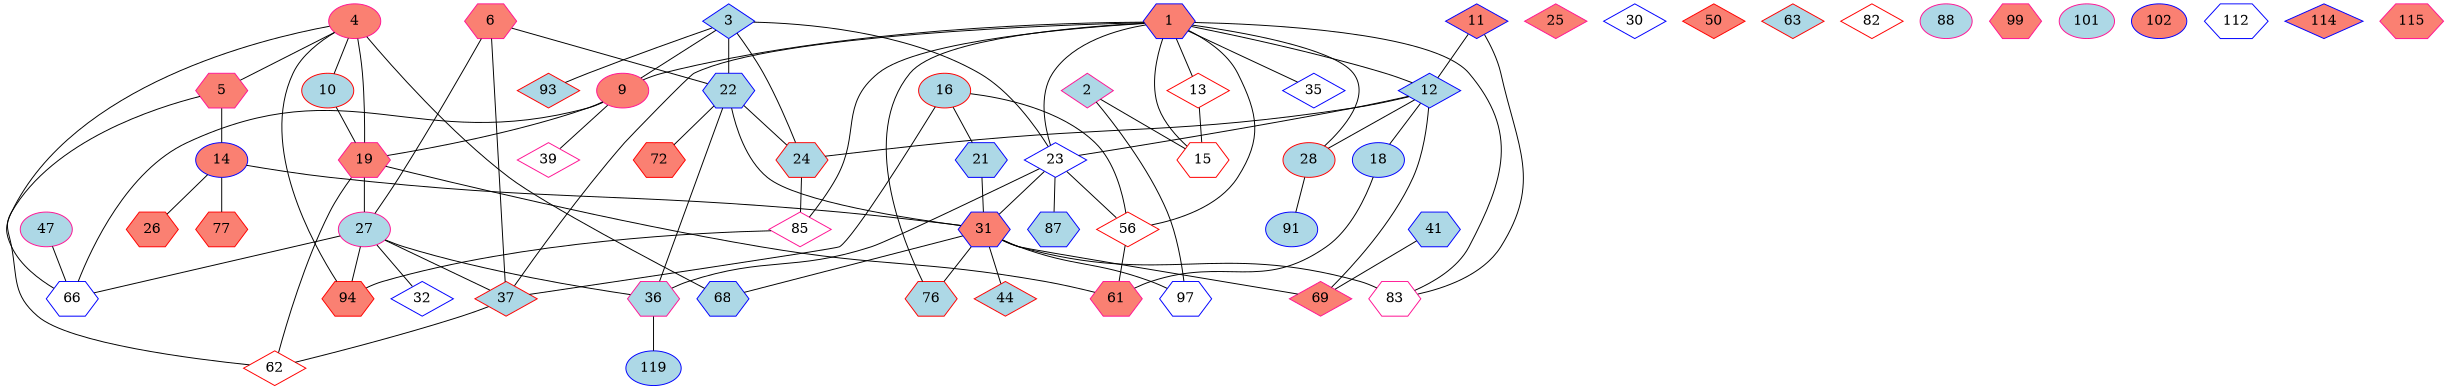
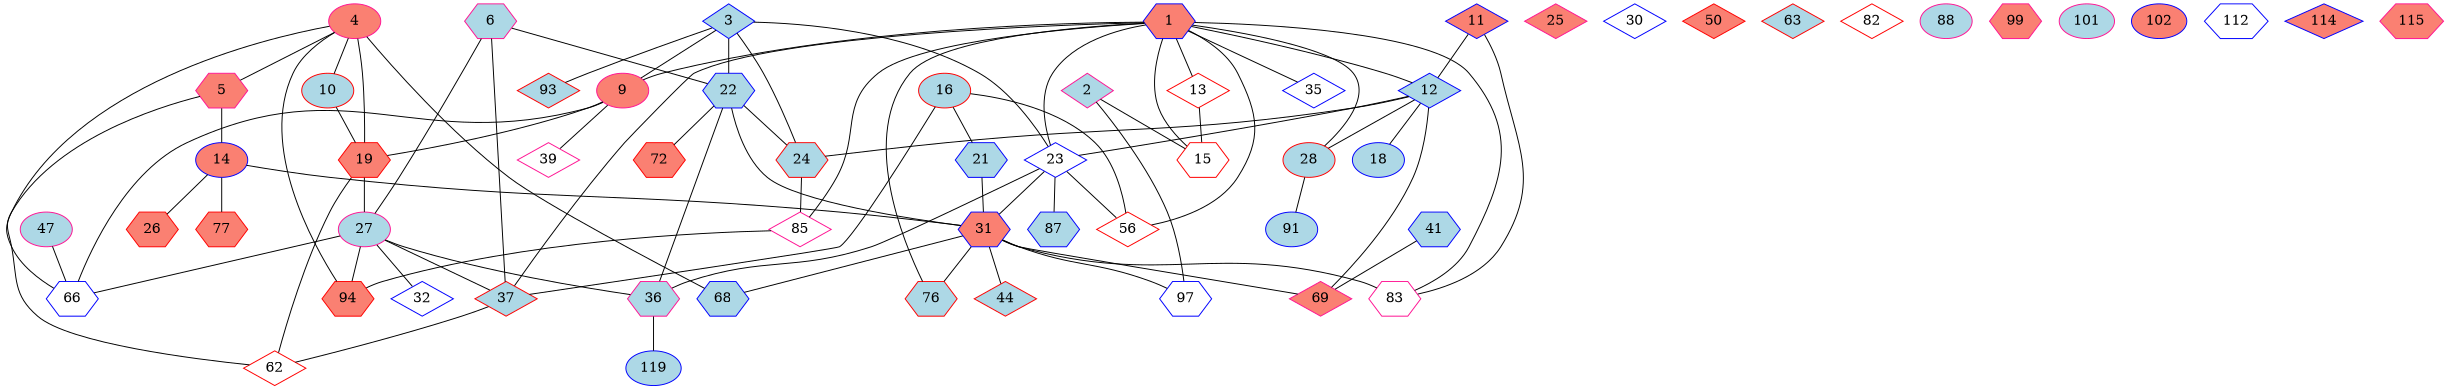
(491, 21) -> (491, 21)
(364, 160) -> (364, 160)
(1116, 299) -> none
